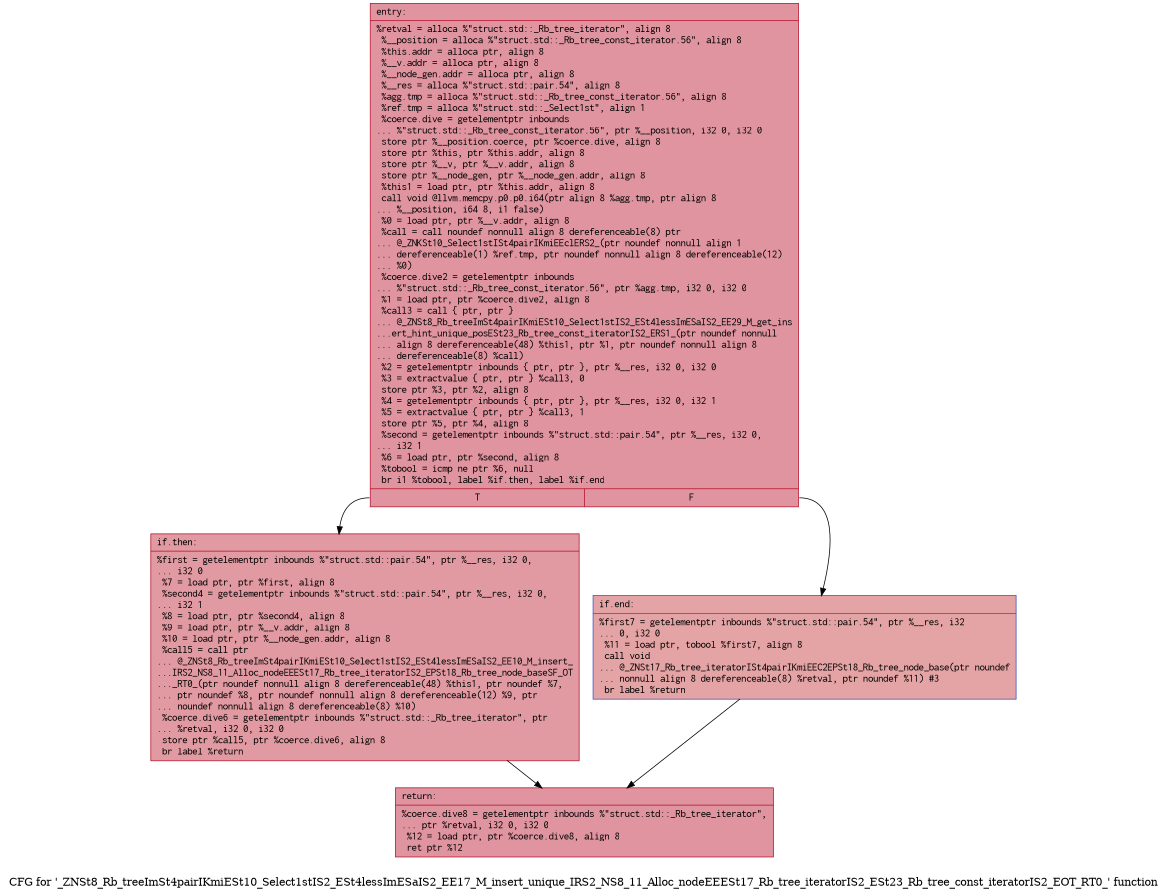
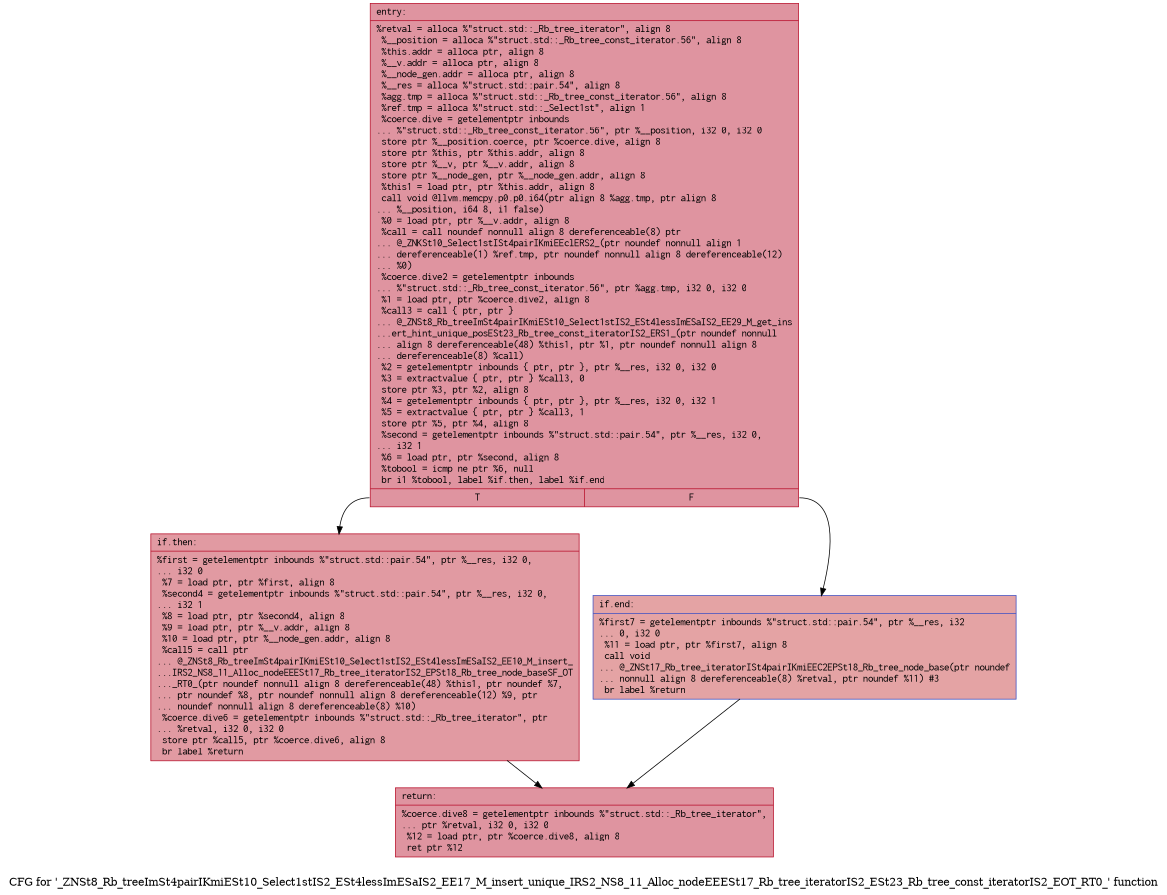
(701, 645) -> (693, 645)
